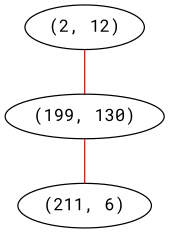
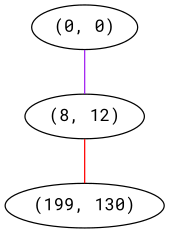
none -> (85, 27)
(85, 27) -> (85, 116)
(85, 206) -> none
